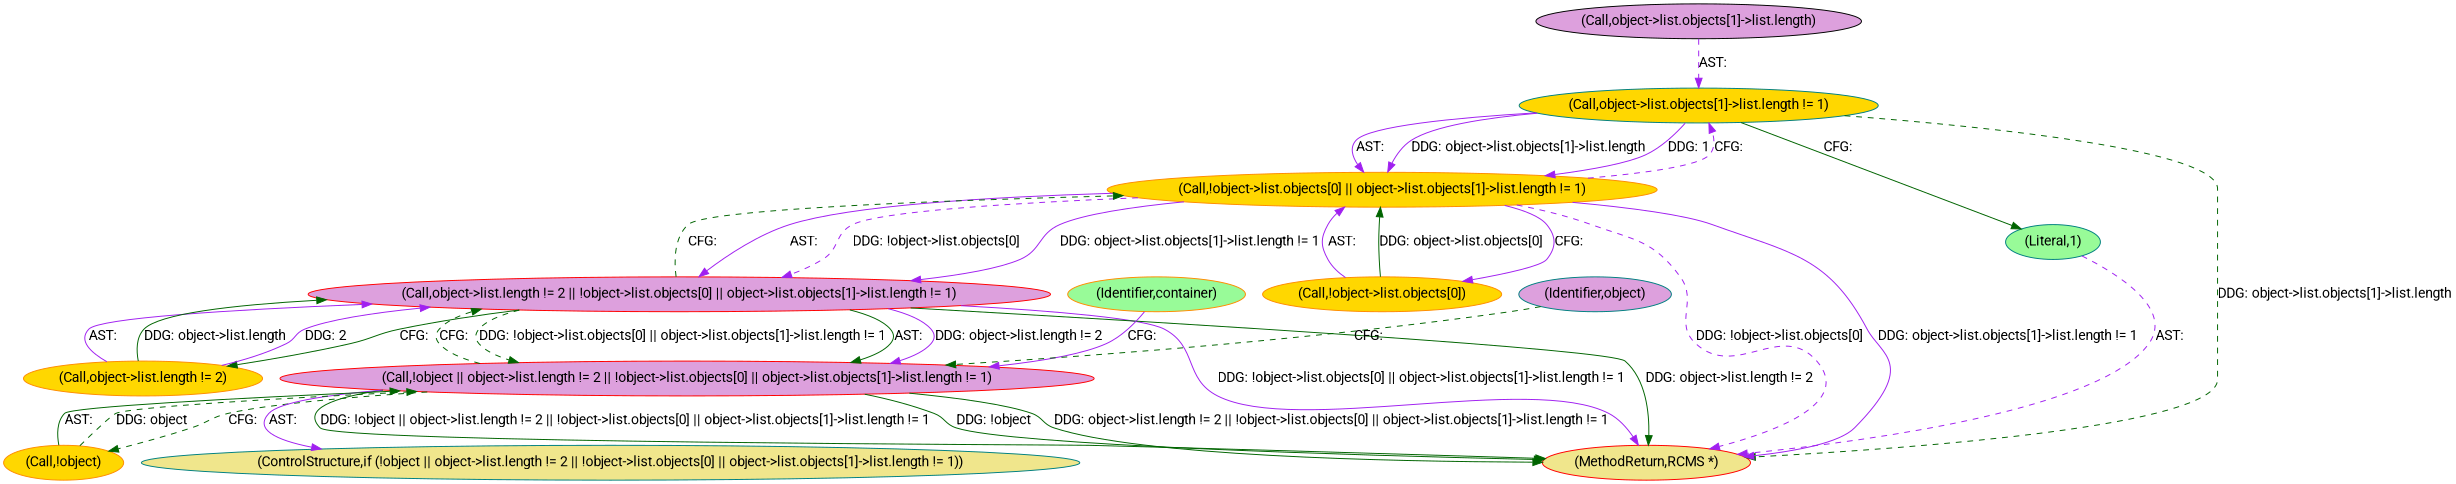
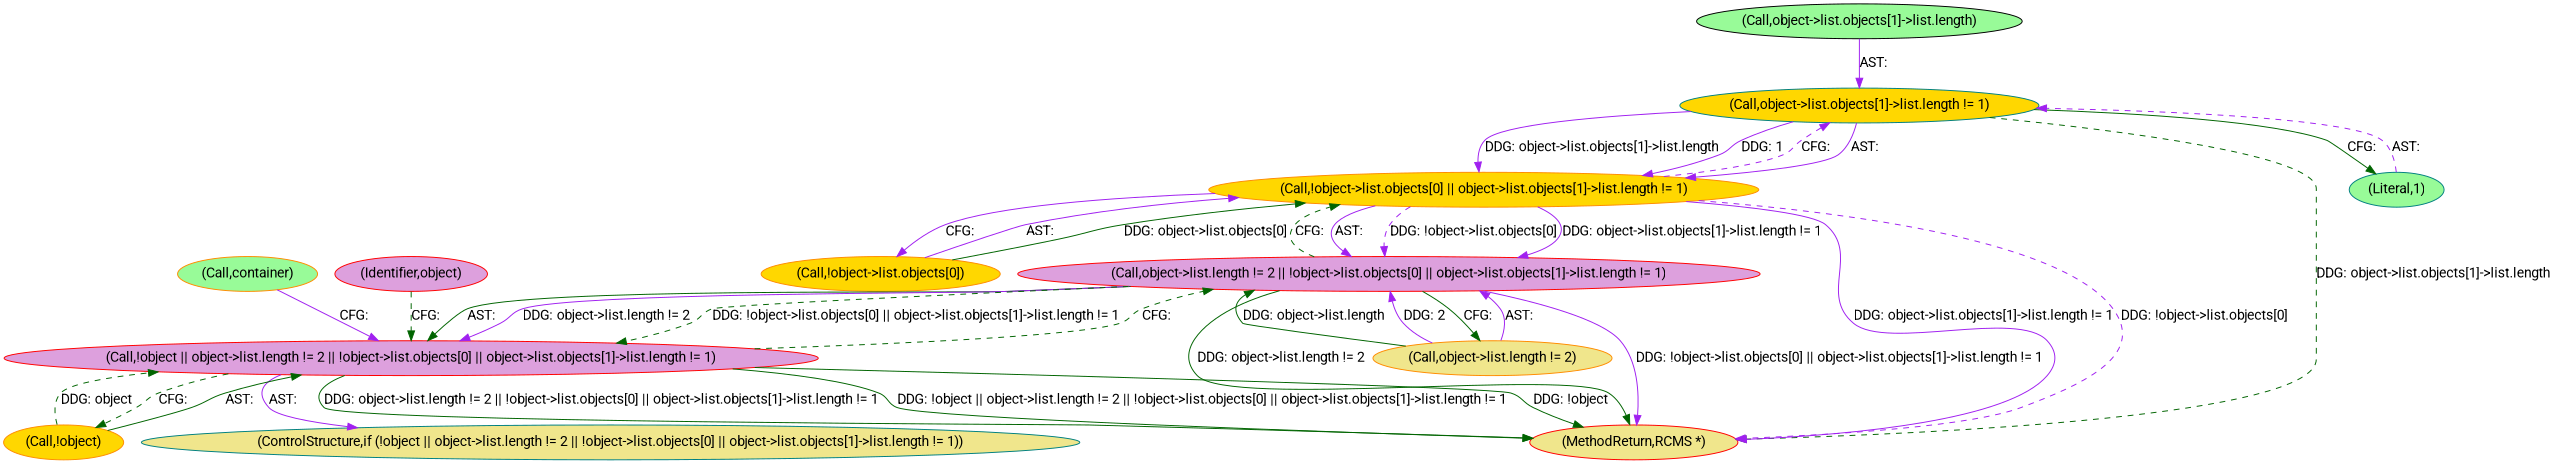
(1699, 21) -> (1859, 21)
(1699, 59) -> (1859, 59)
(1157, 294) -> (248, 274)
(1595, 294) -> (411, 274)
(143, 379) -> (1492, 358)
(2017, 408) -> (2234, 116)
